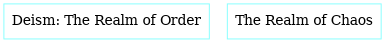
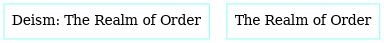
(304, 21) -> (303, 21)
